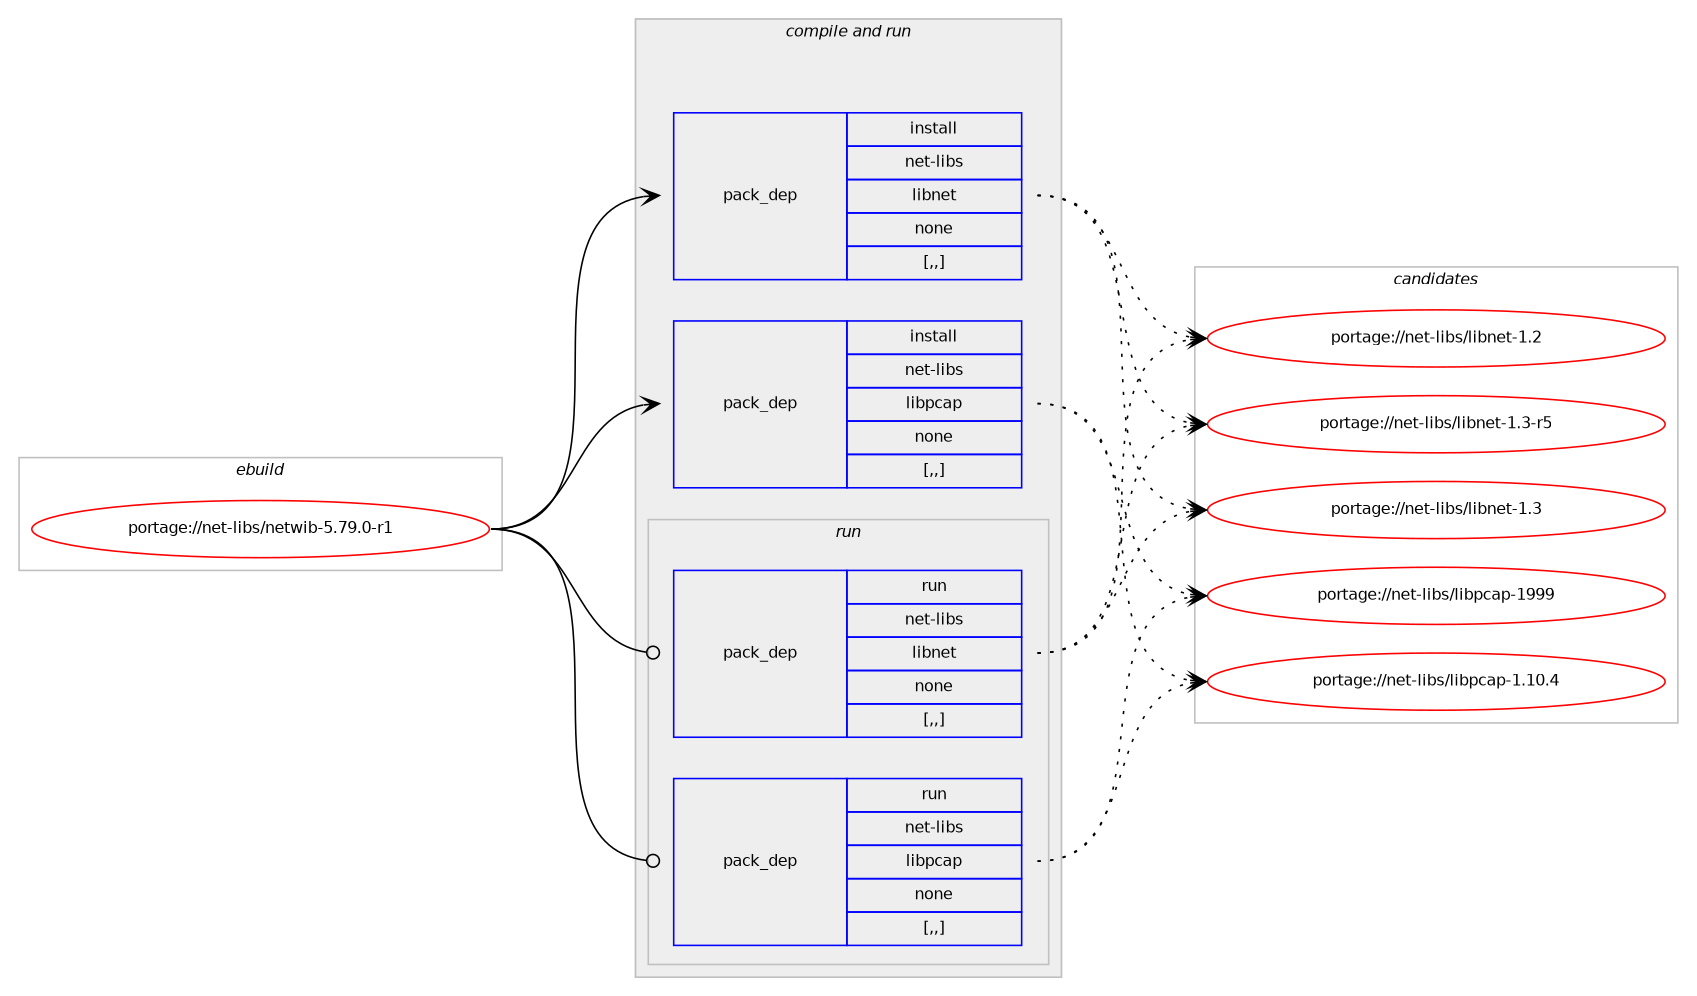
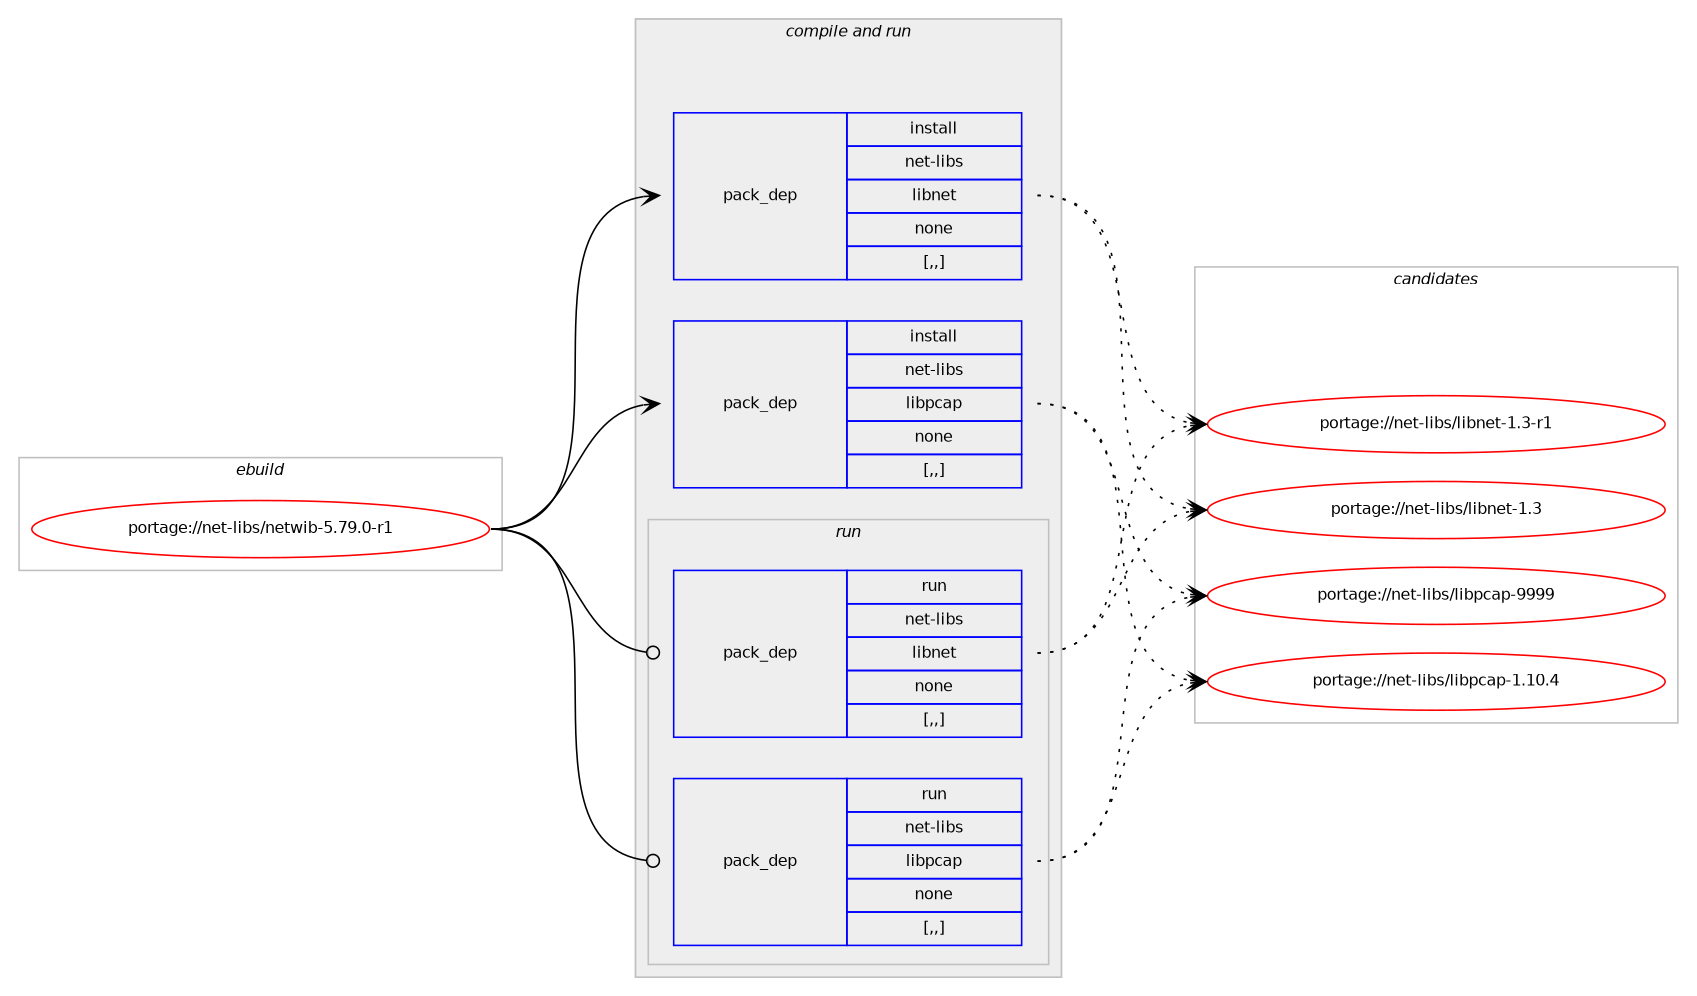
(1436, 338) -> none
(1436, 424) -> (1436, 424)
(1436, 596) -> (1436, 596)
